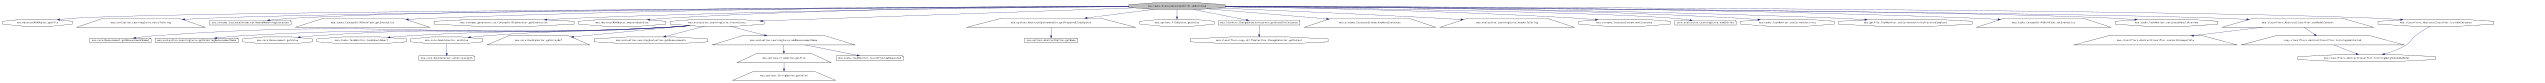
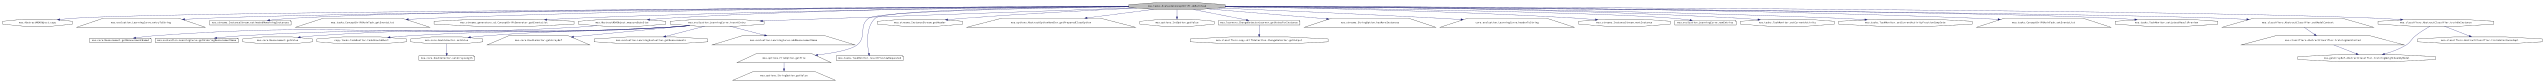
(38, 23) -> (38, 23)
none -> (920, 23)
(1177, 23) -> (1177, 23)
(1370, 23) -> (1370, 23)
(1507, 23) -> (1507, 23)
(1705, 23) -> (1705, 23)
(1905, 23) -> (1905, 23)
(399, 30) -> (343, 30)
(362, 40) -> (362, 40)
(1051, 40) -> none
(2155, 40) -> none
(2323, 40) -> (2323, 40)
none -> (2480, 40)
(784, 48) -> (963, 11)
(831, 50) -> (983, 9)
(2367, 58) -> (2367, 58)
